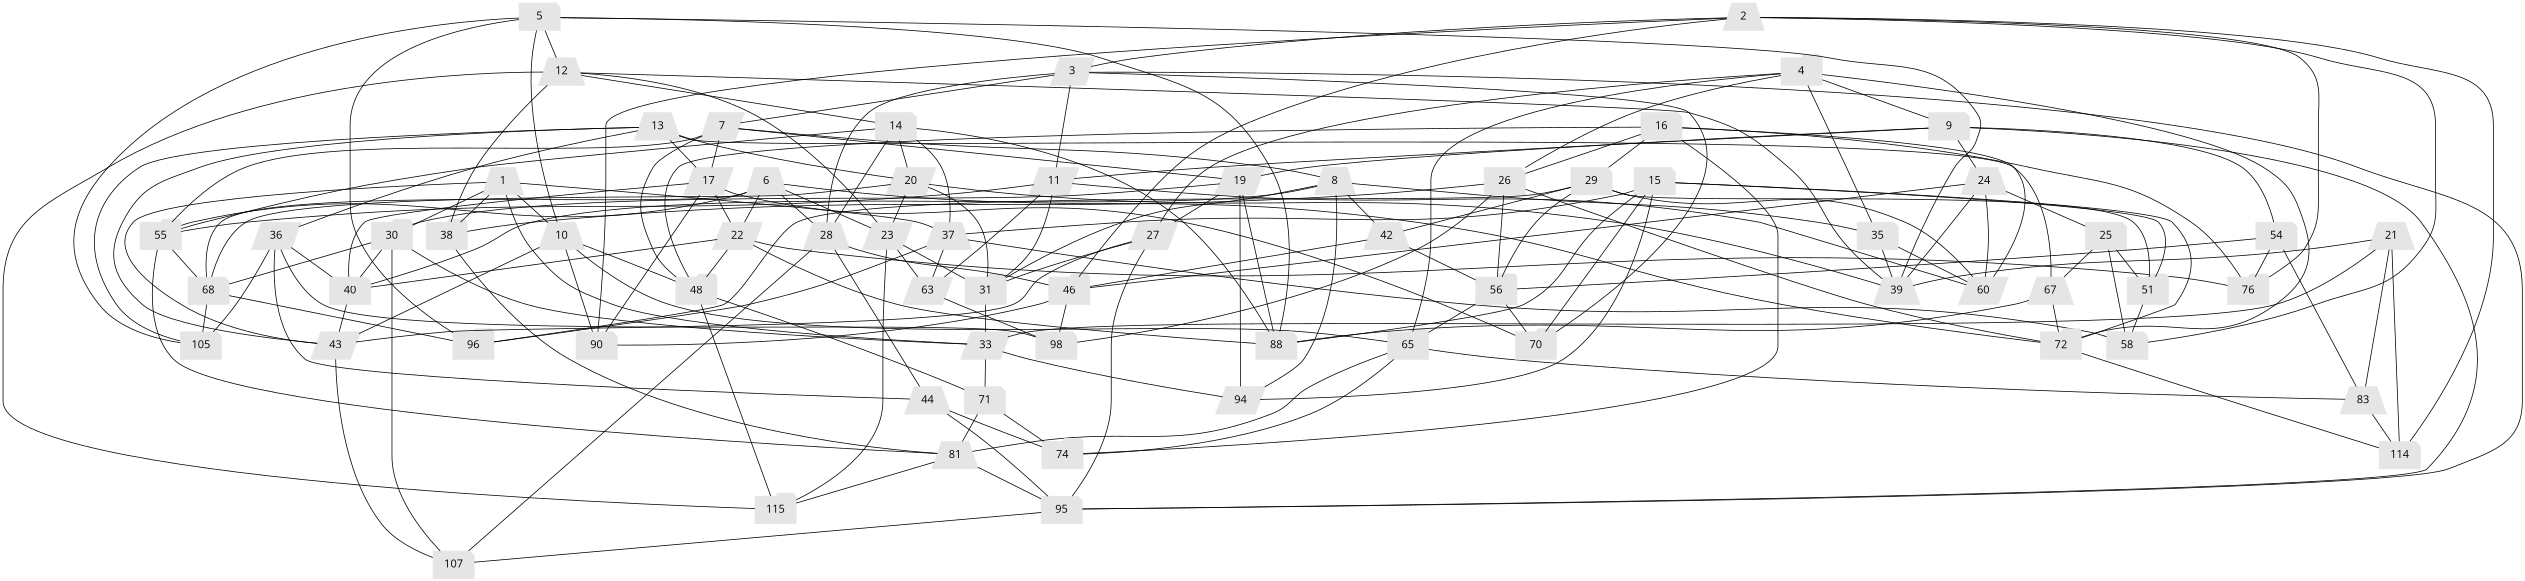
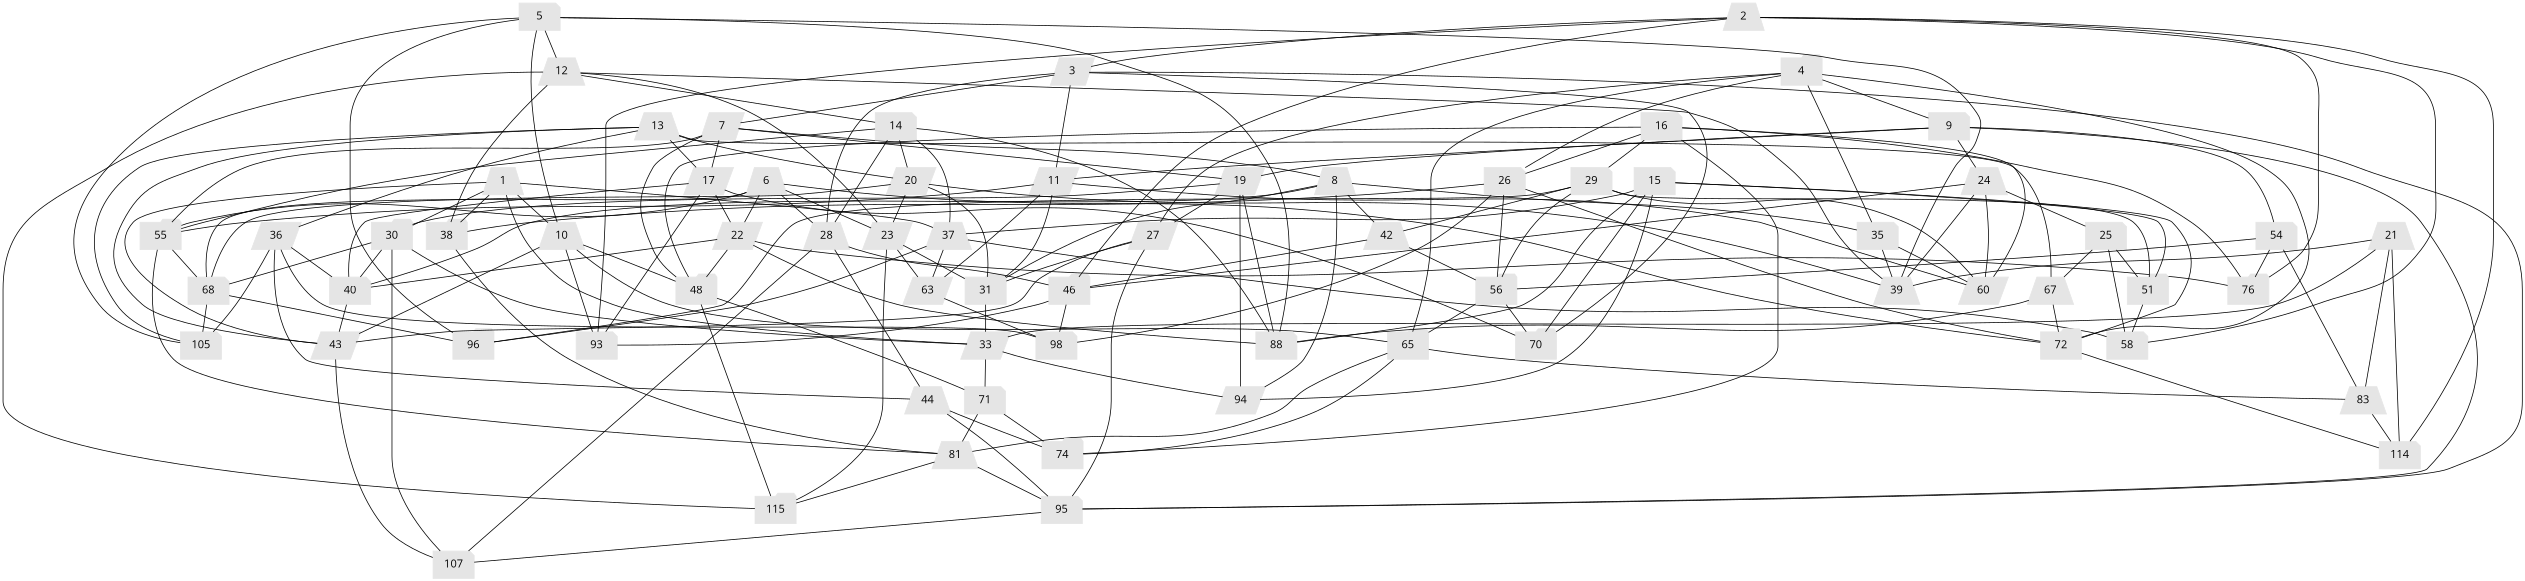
(597, 346) -> (597, 346)
